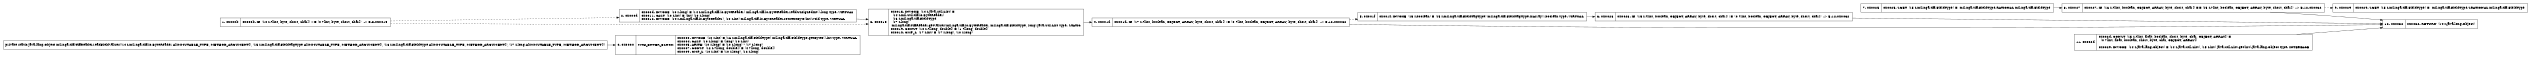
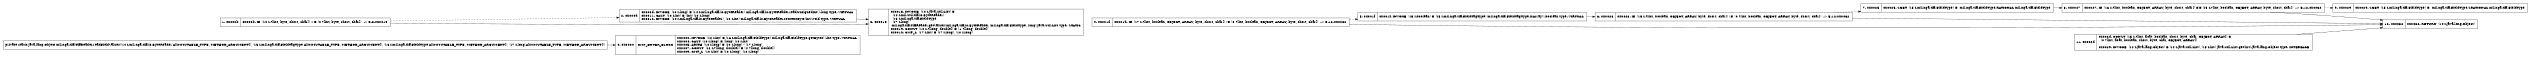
none -> (1846, 12)
(1087, 22) -> none
(628, 25) -> (628, 25)
(656, 45) -> (656, 45)
